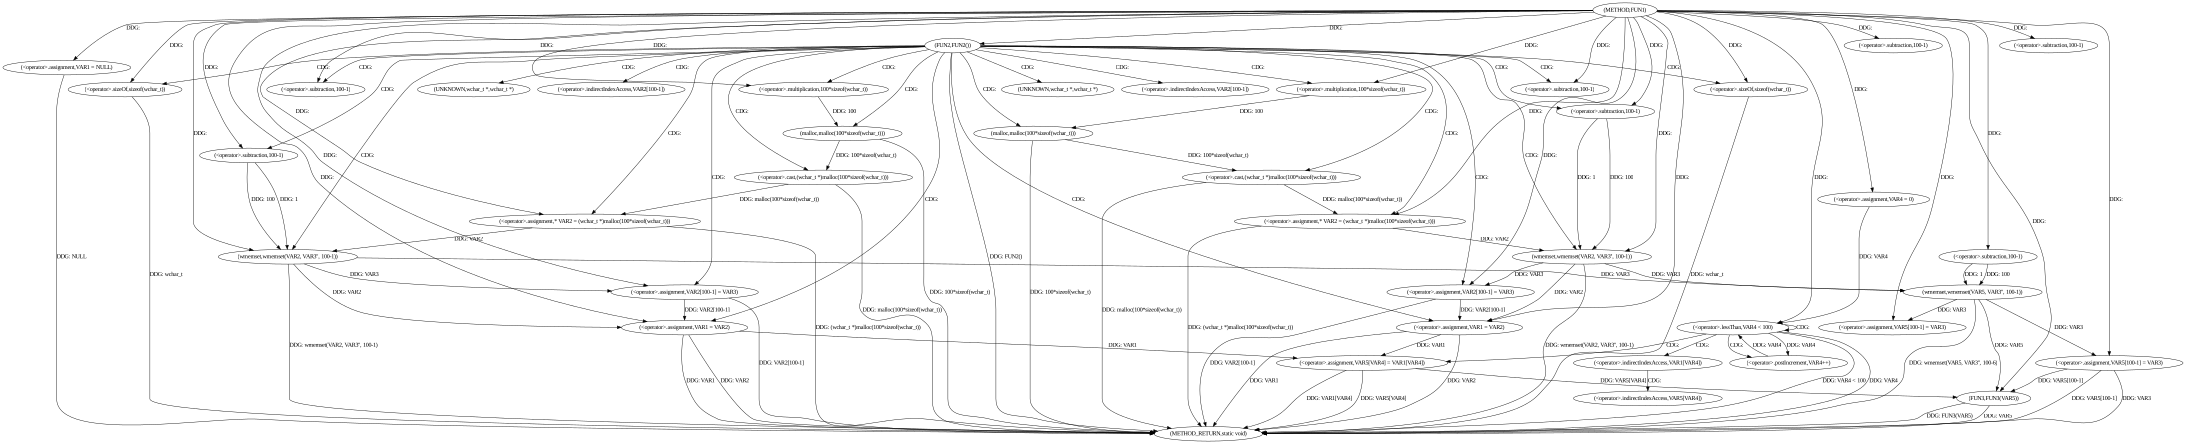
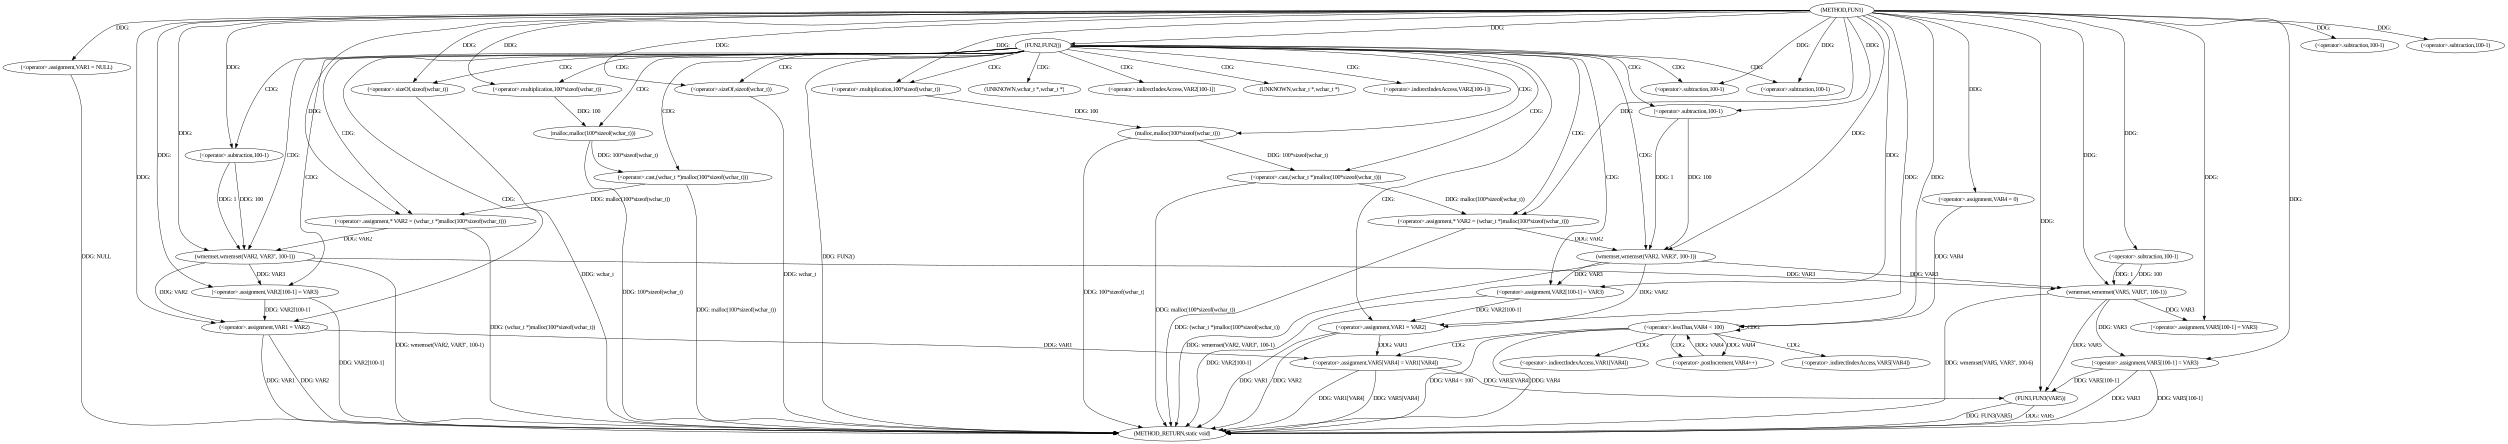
none -> (2083, 57)
(1648, 379) -> (1768, 344)
